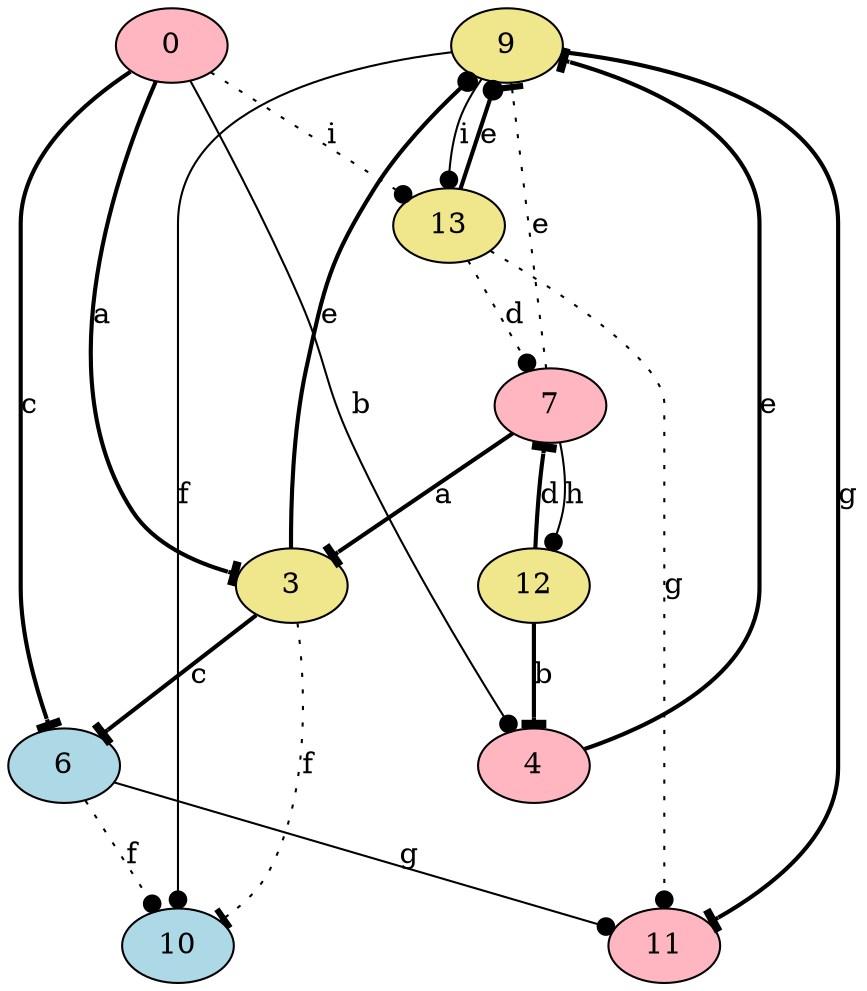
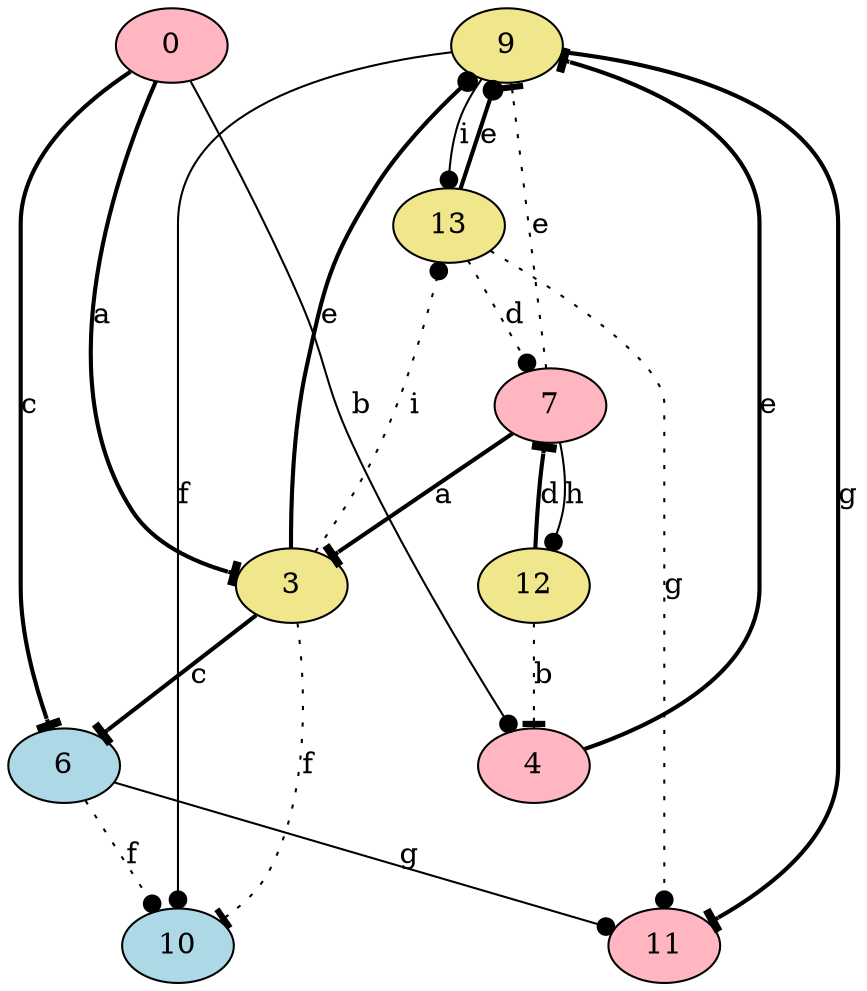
(303, 131) -> (390, 422)
(534, 670) -> (534, 670)
